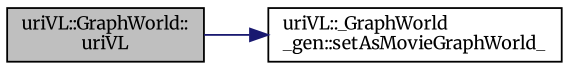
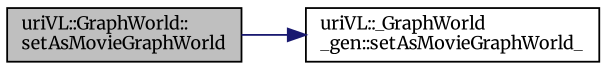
(106, 35) -> (124, 35)
